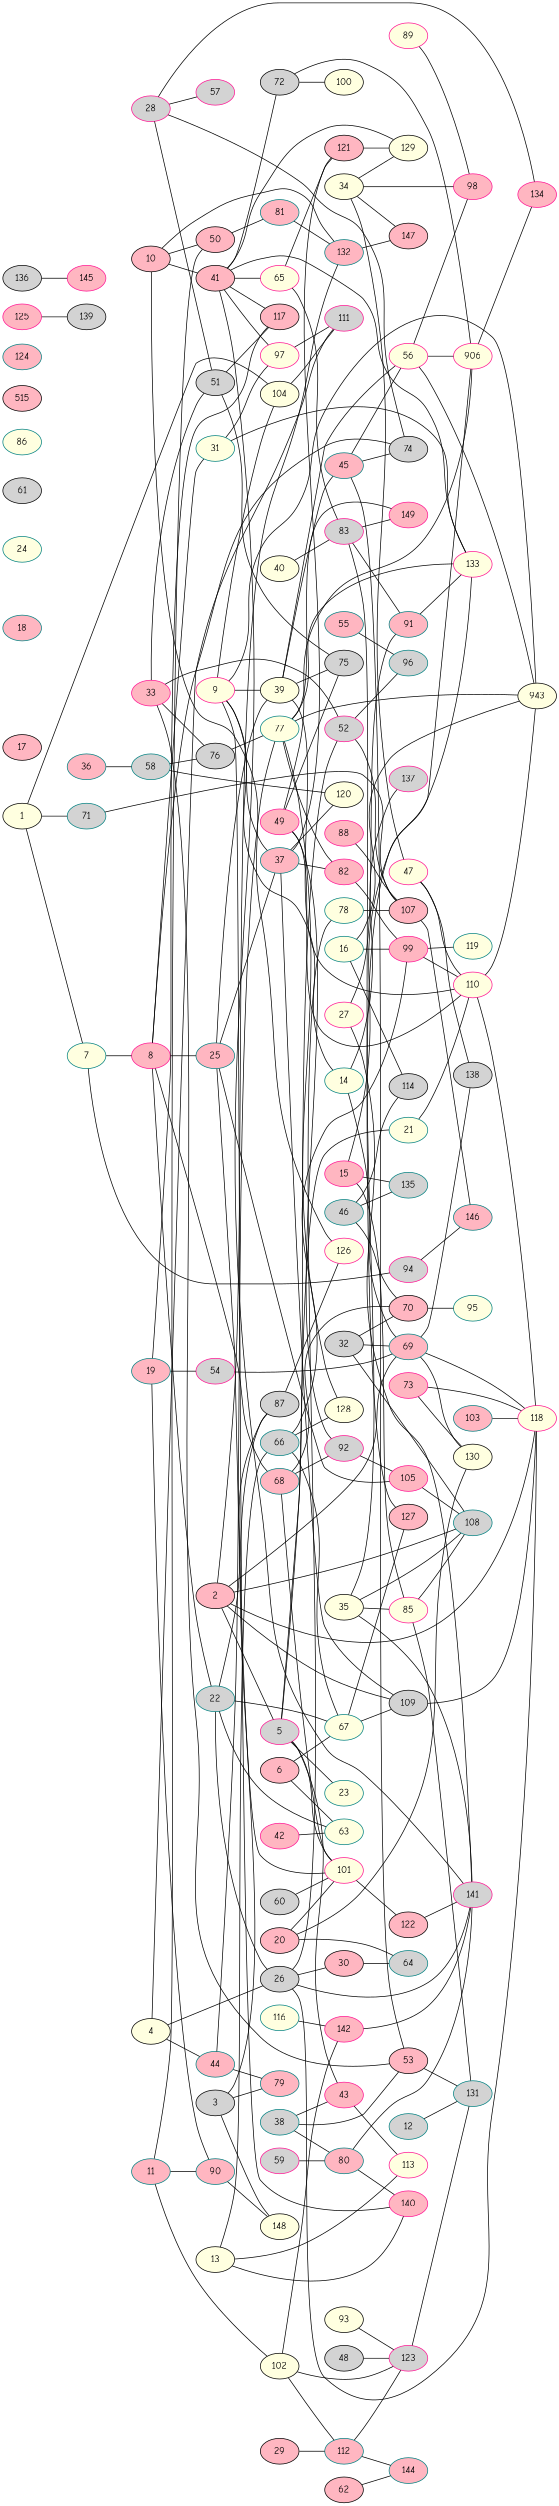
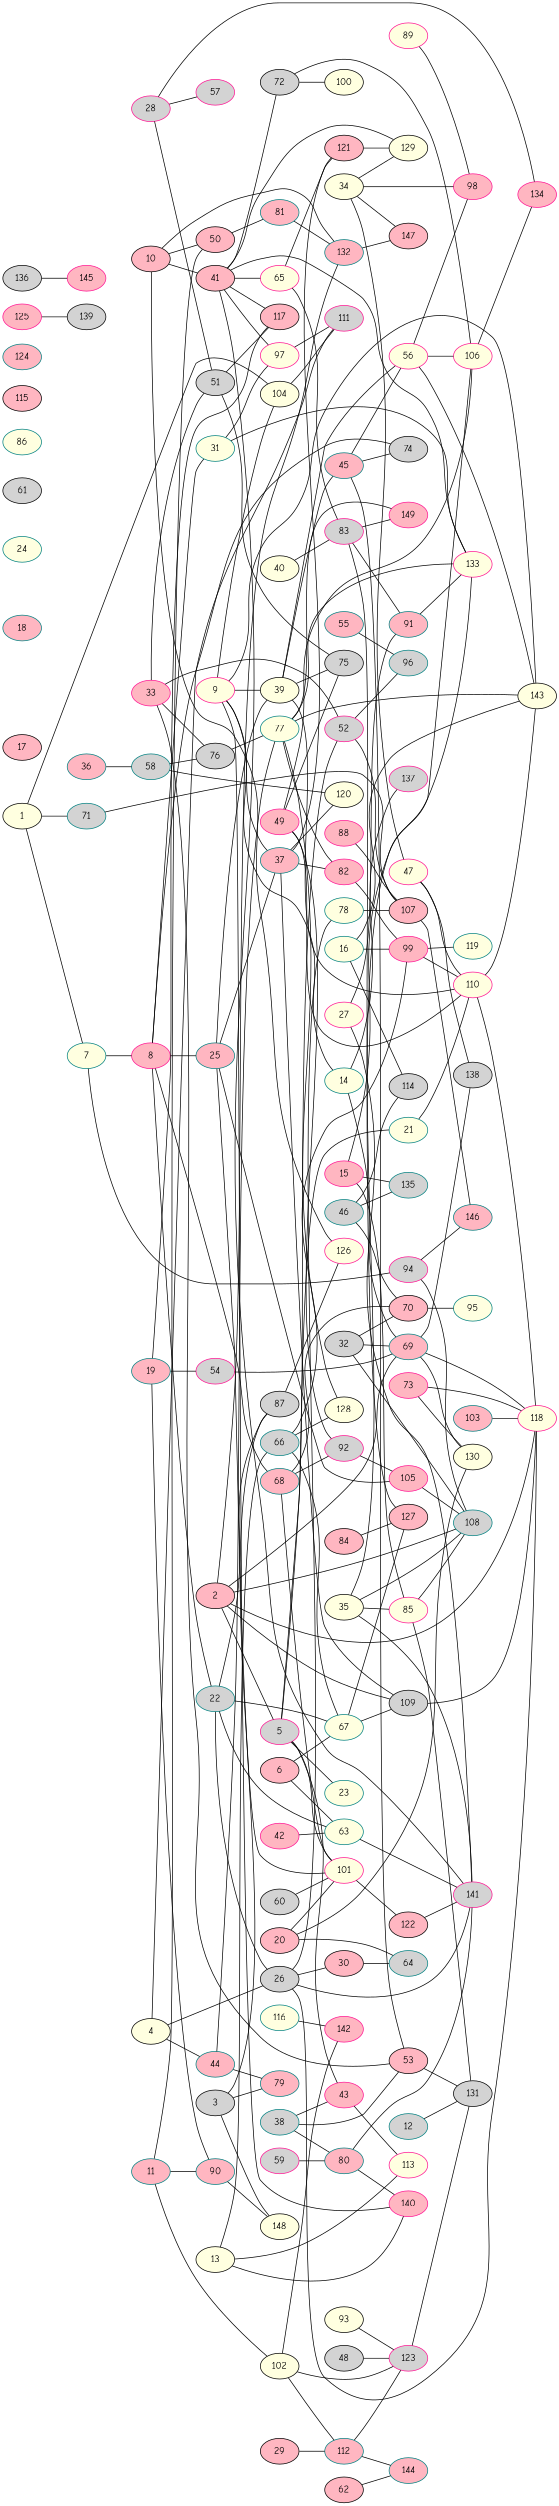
(357, 225) -> none
(473, 356) -> (473, 356)
(22, 398) -> (22, 398)
(537, 696) -> (537, 696)
none -> (446, 1394)
none -> (344, 1541)
(441, 1991) -> (408, 1863)
(473, 2094) -> (473, 2094)
